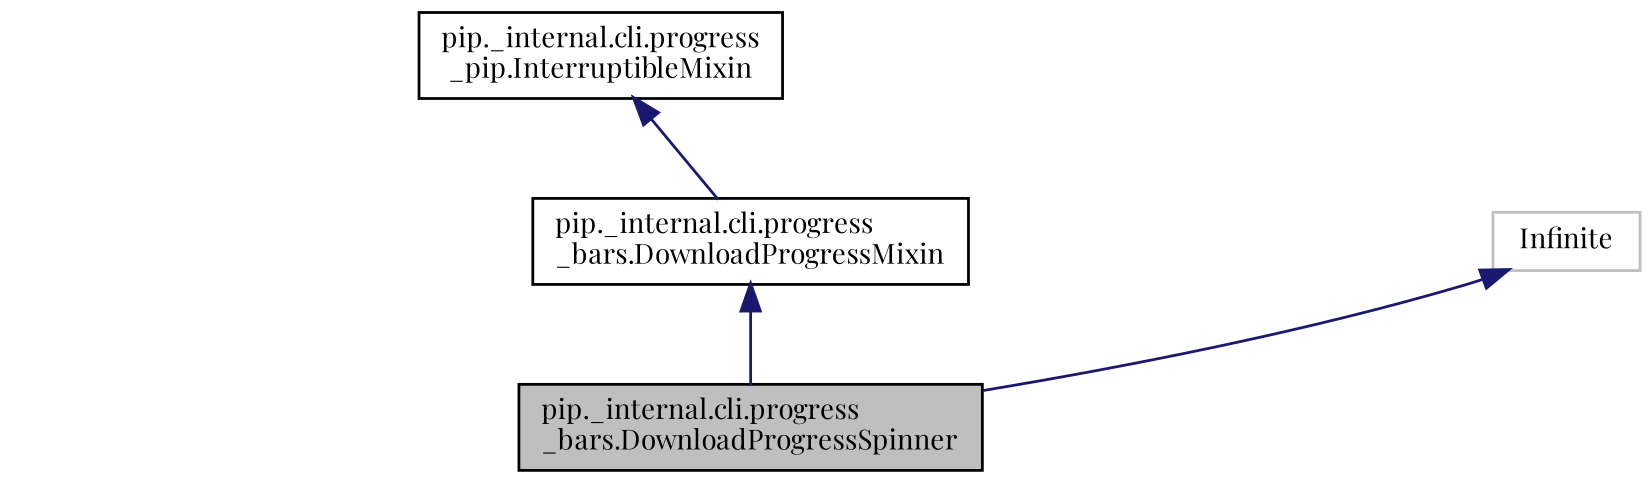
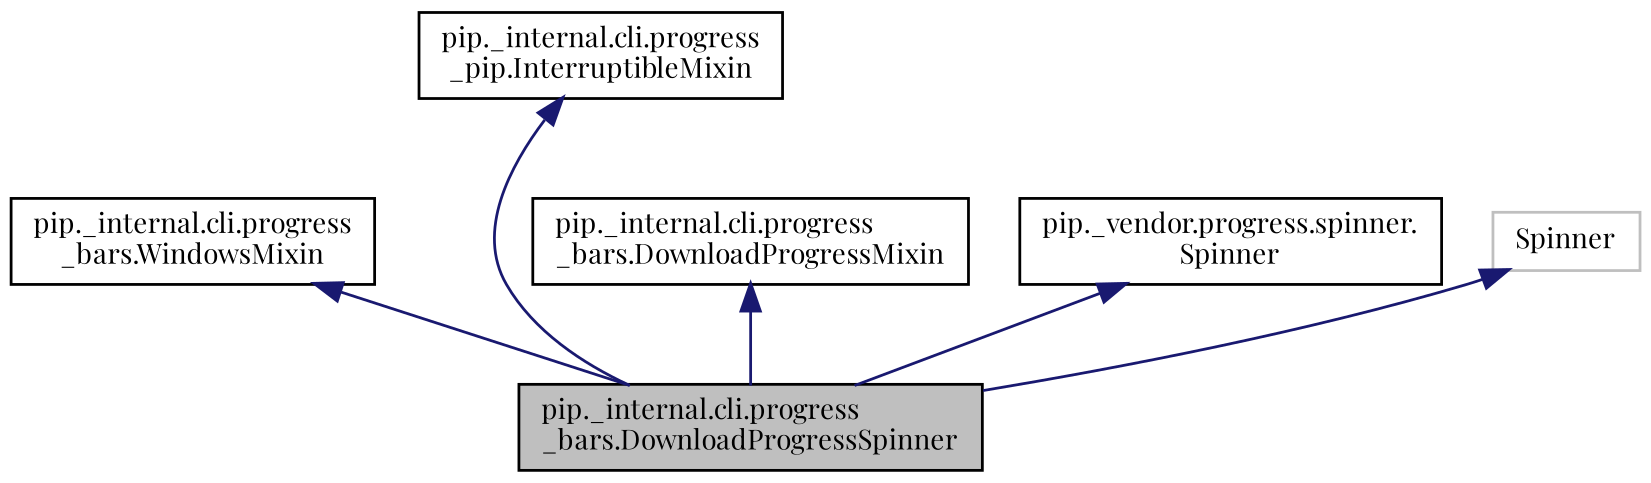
(685, 160) -> (503, 276)
none -> (193, 241)
none -> (1231, 241)
(1566, 241) -> (1566, 241)
